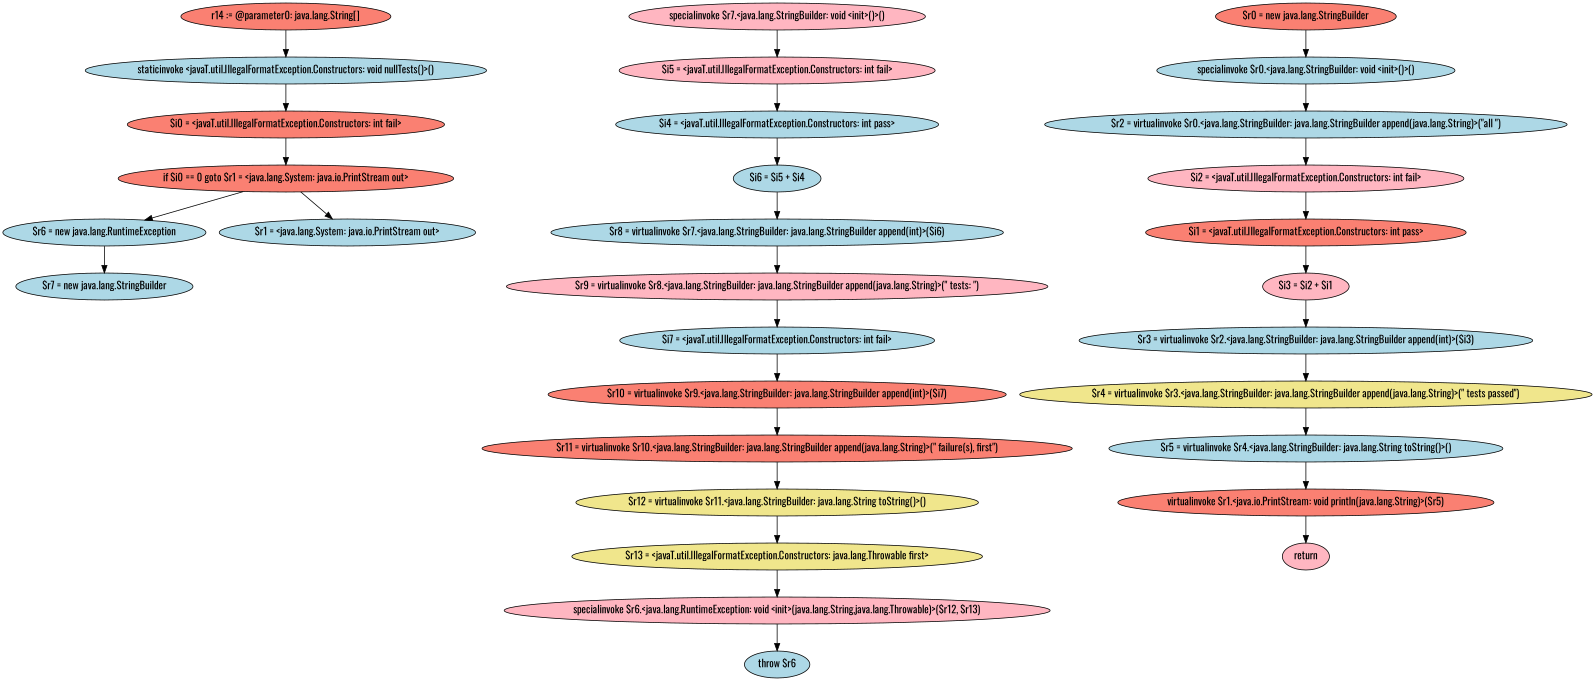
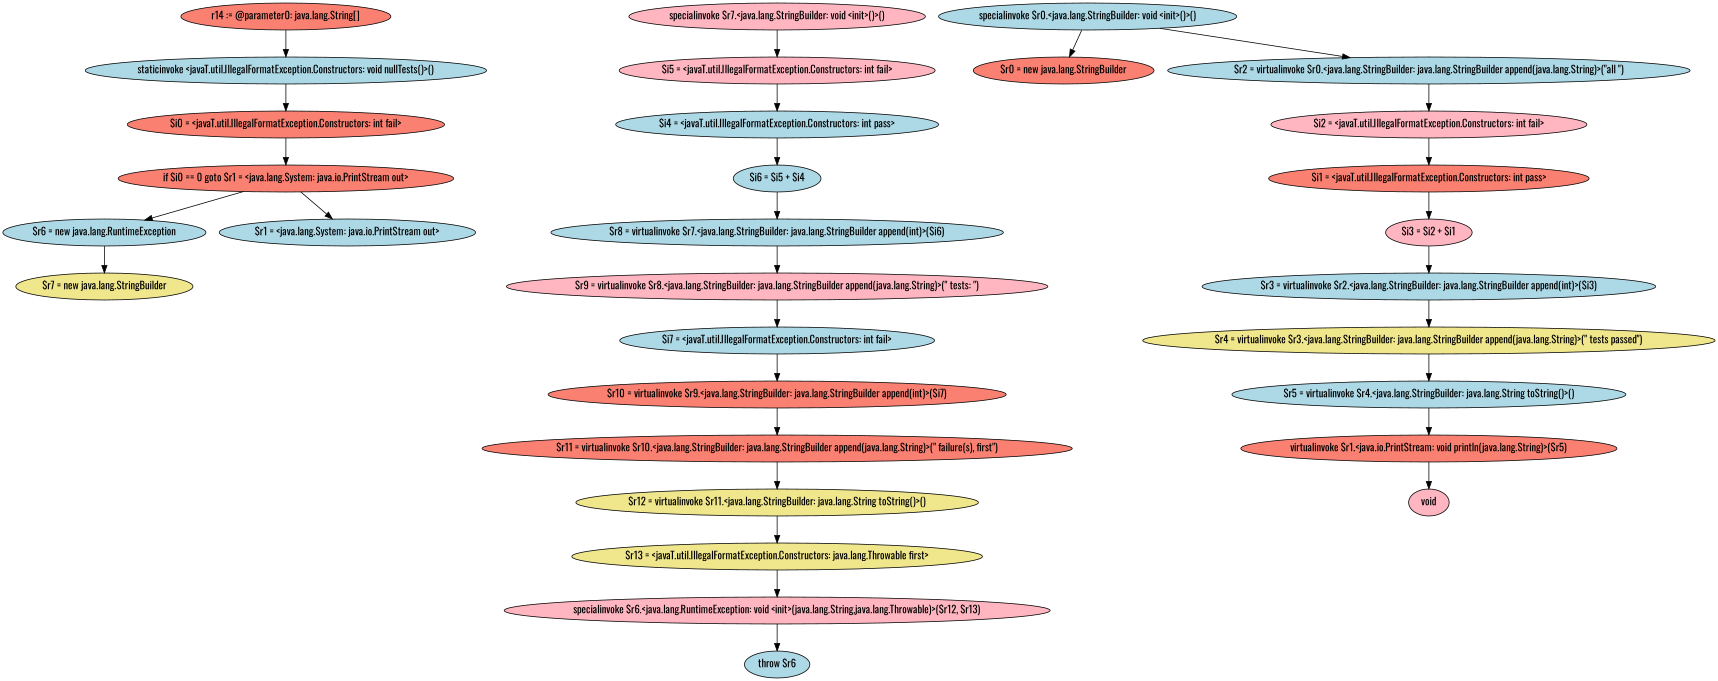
(1306, 40) -> (1077, 40)
(104, 286) -> (104, 286)
(1306, 556) -> (1429, 502)
